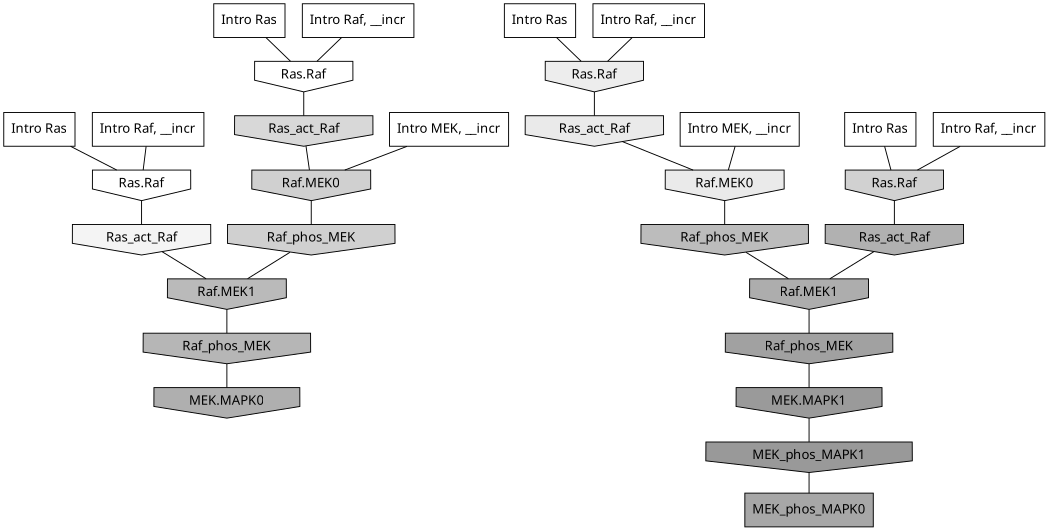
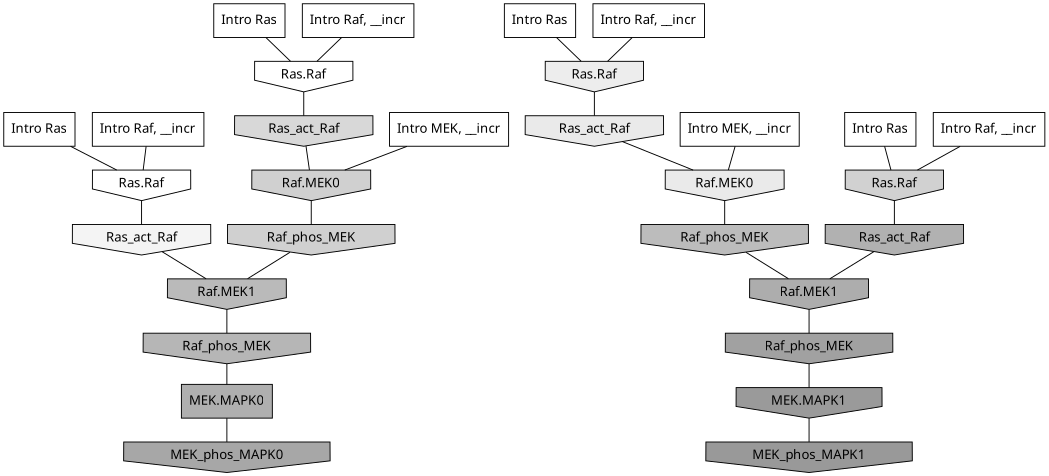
(227, 401) -> (227, 401)
(809, 483) -> (227, 430)
(809, 510) -> (227, 456)
